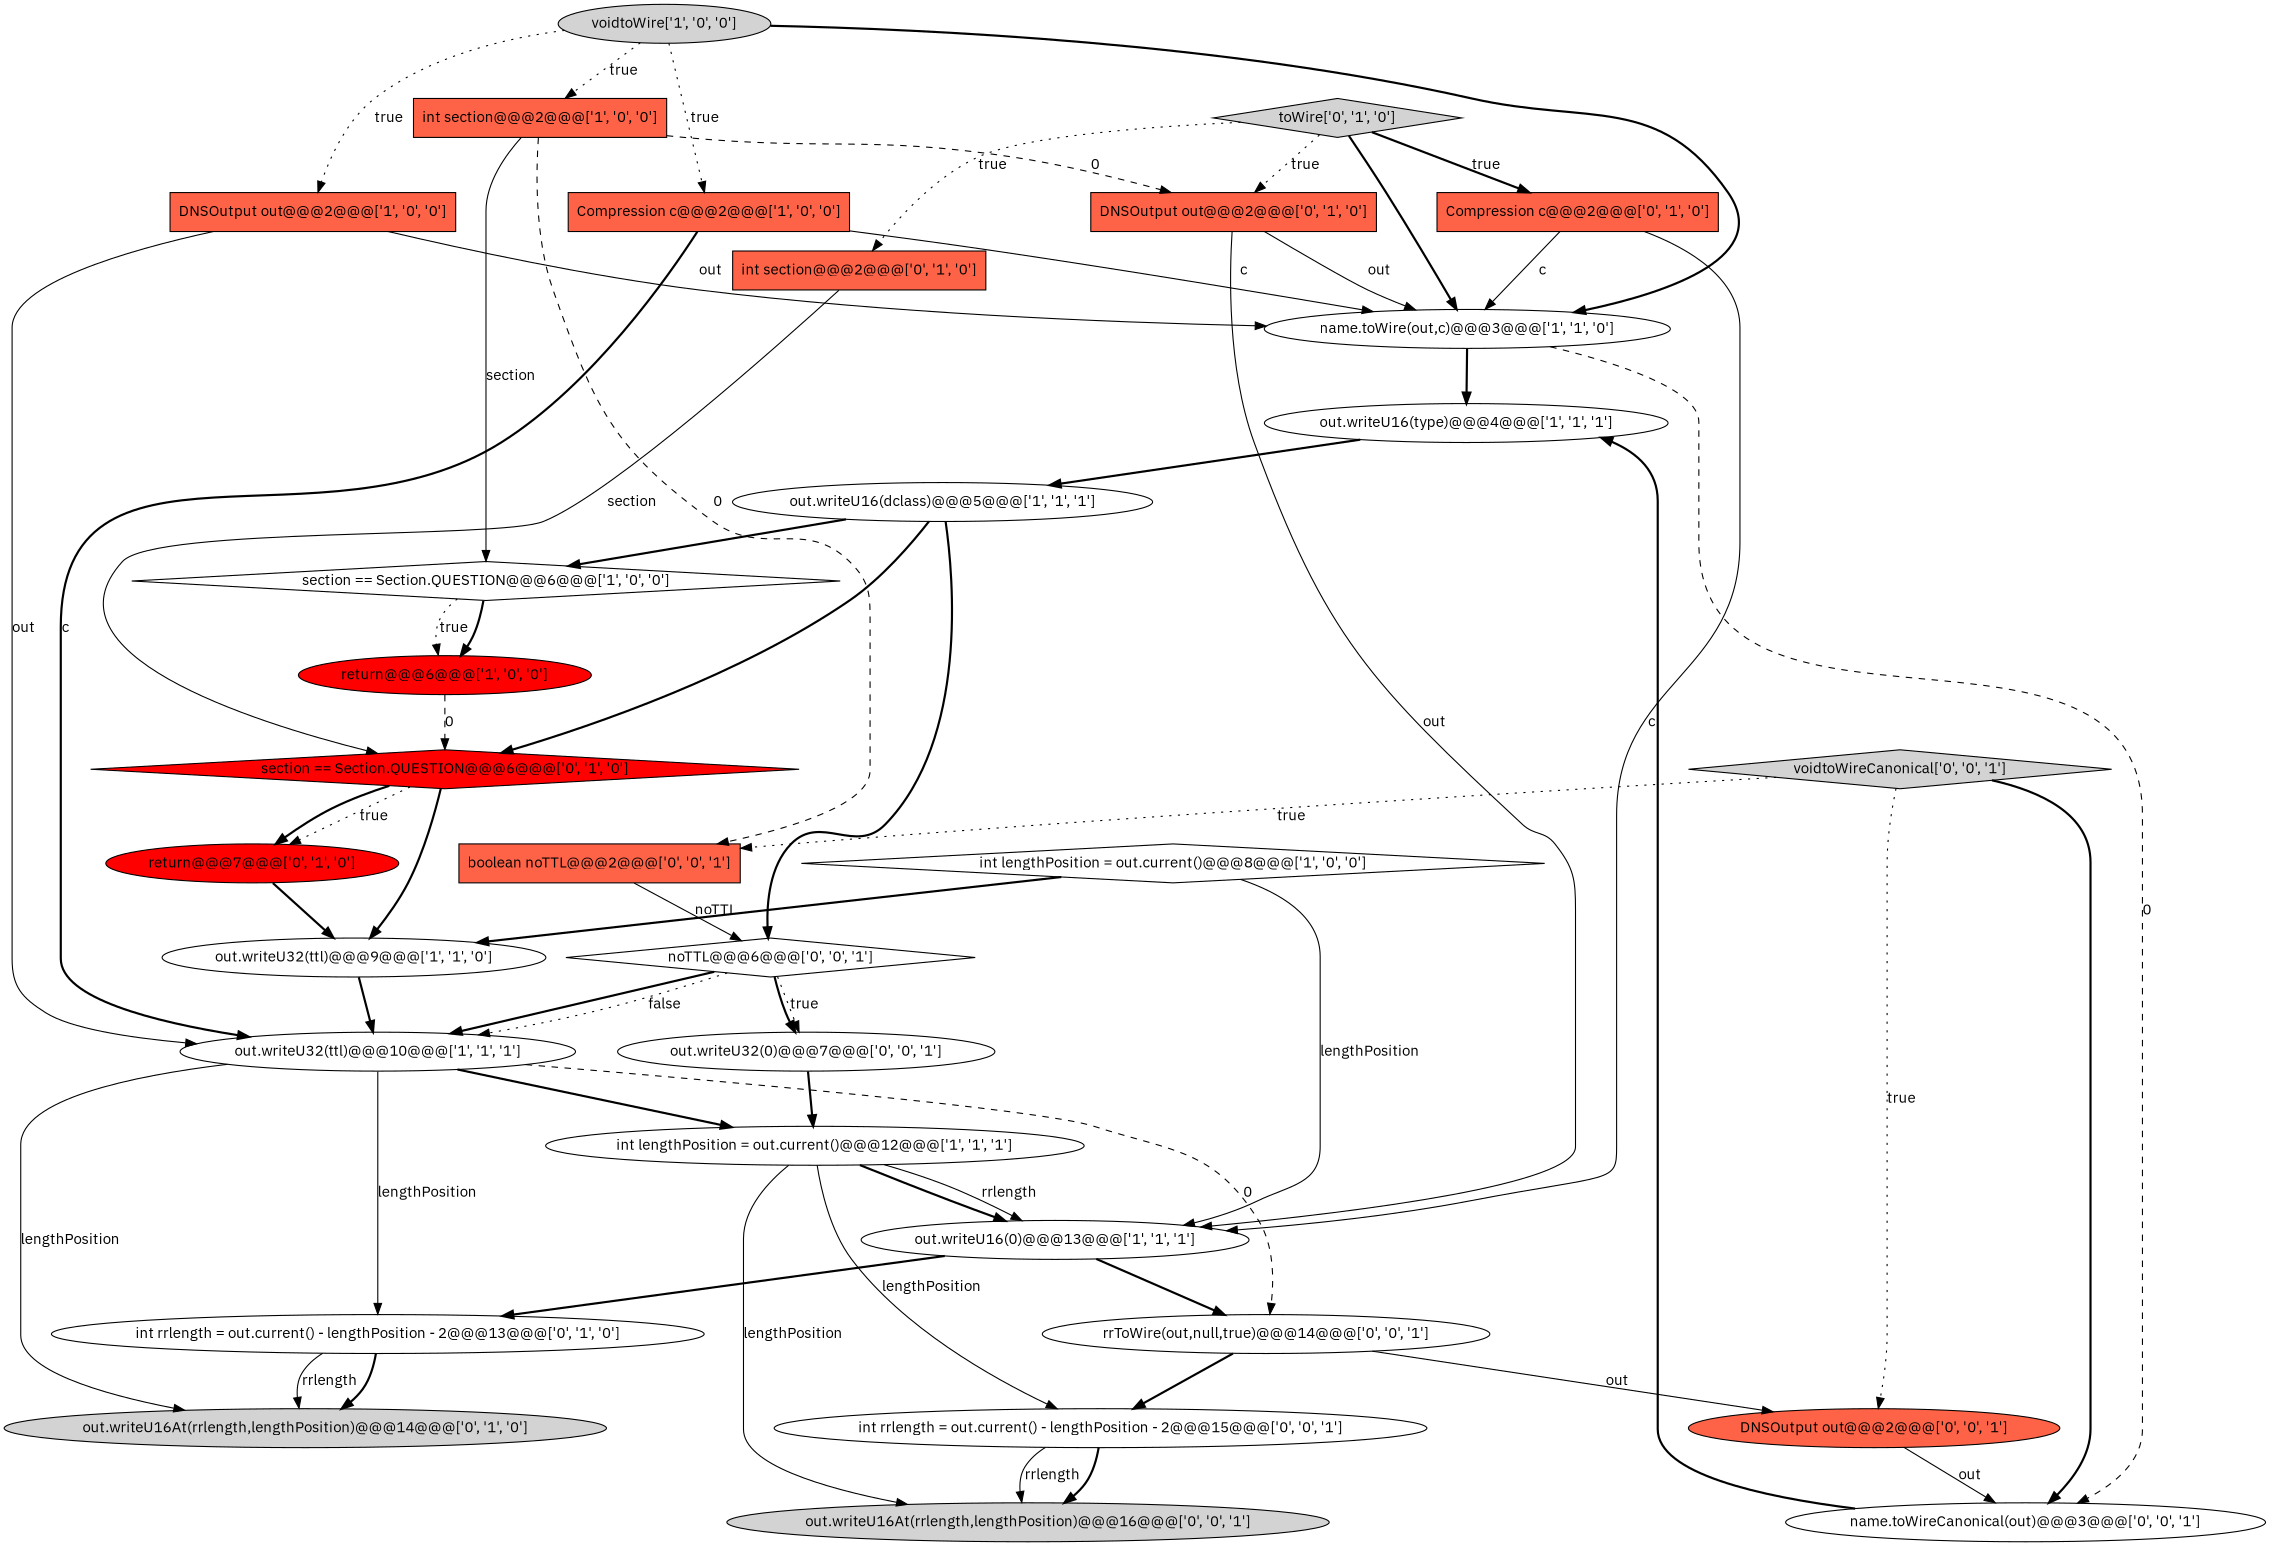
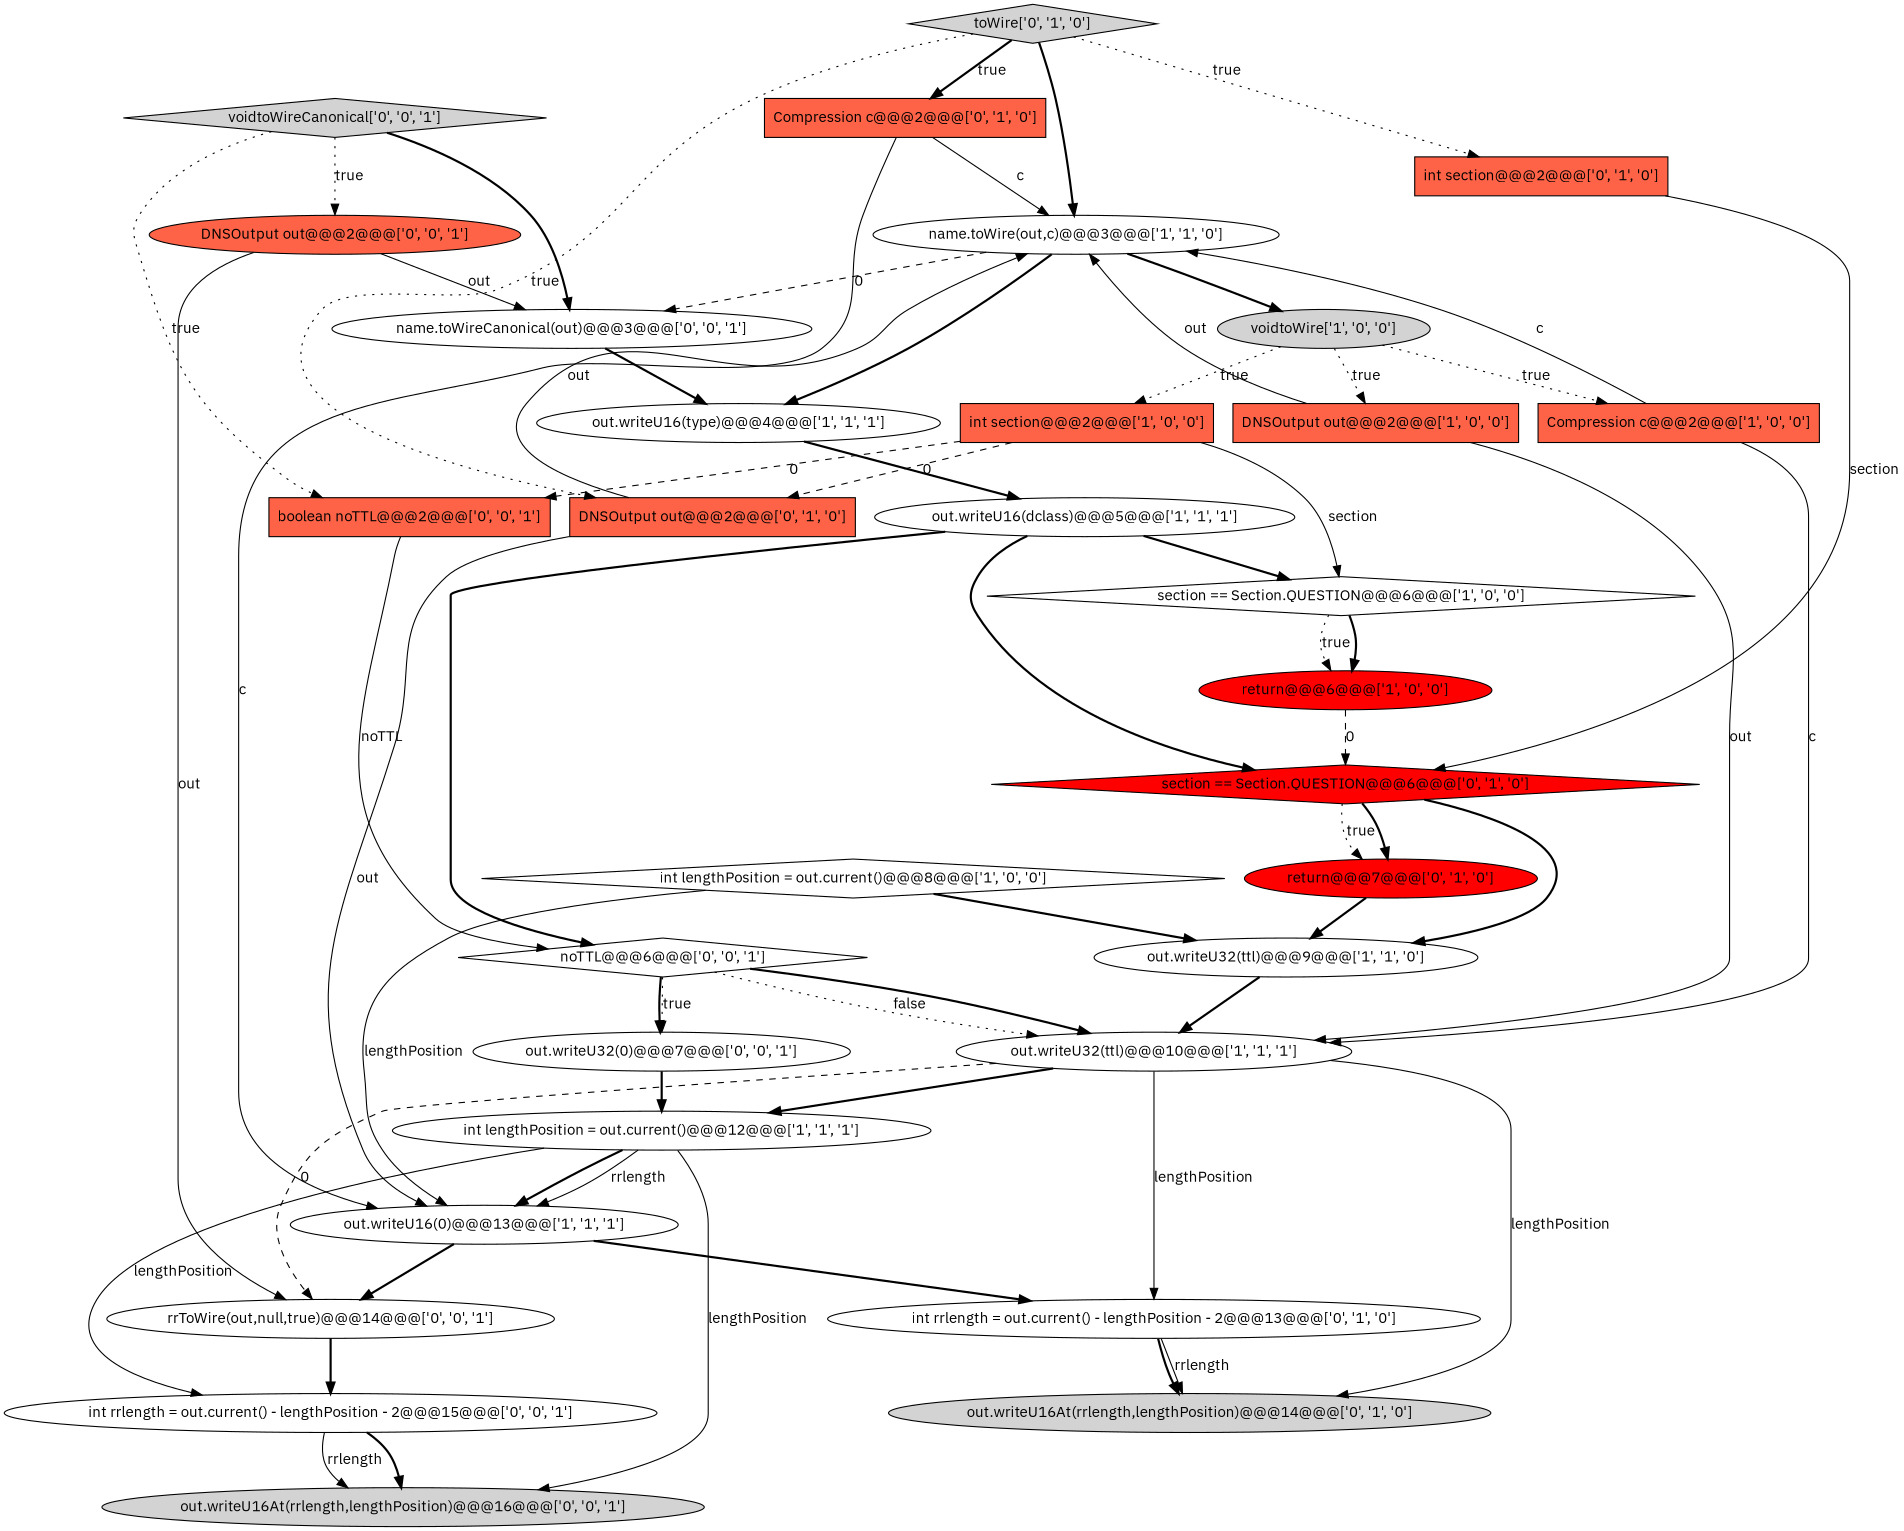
(1372, 79) -> (1199, 280)
(128, 515) -> (1809, 926)
(1567, 1381) -> (178, 776)
